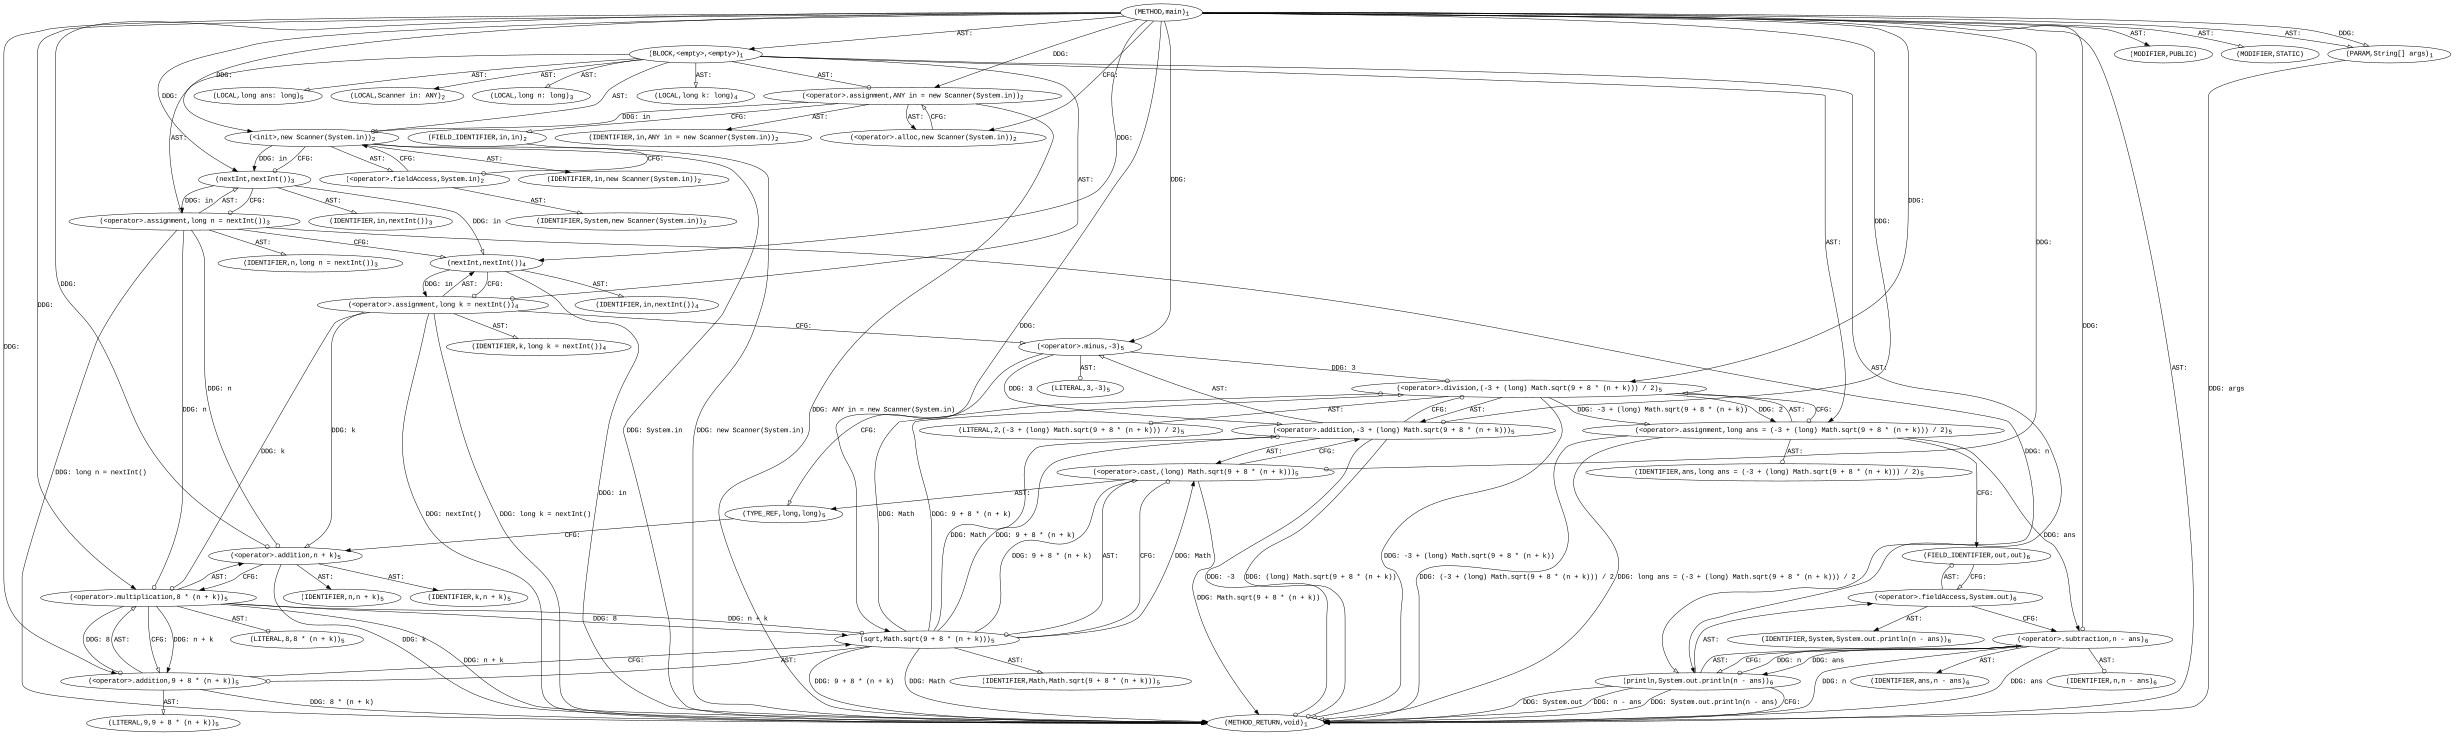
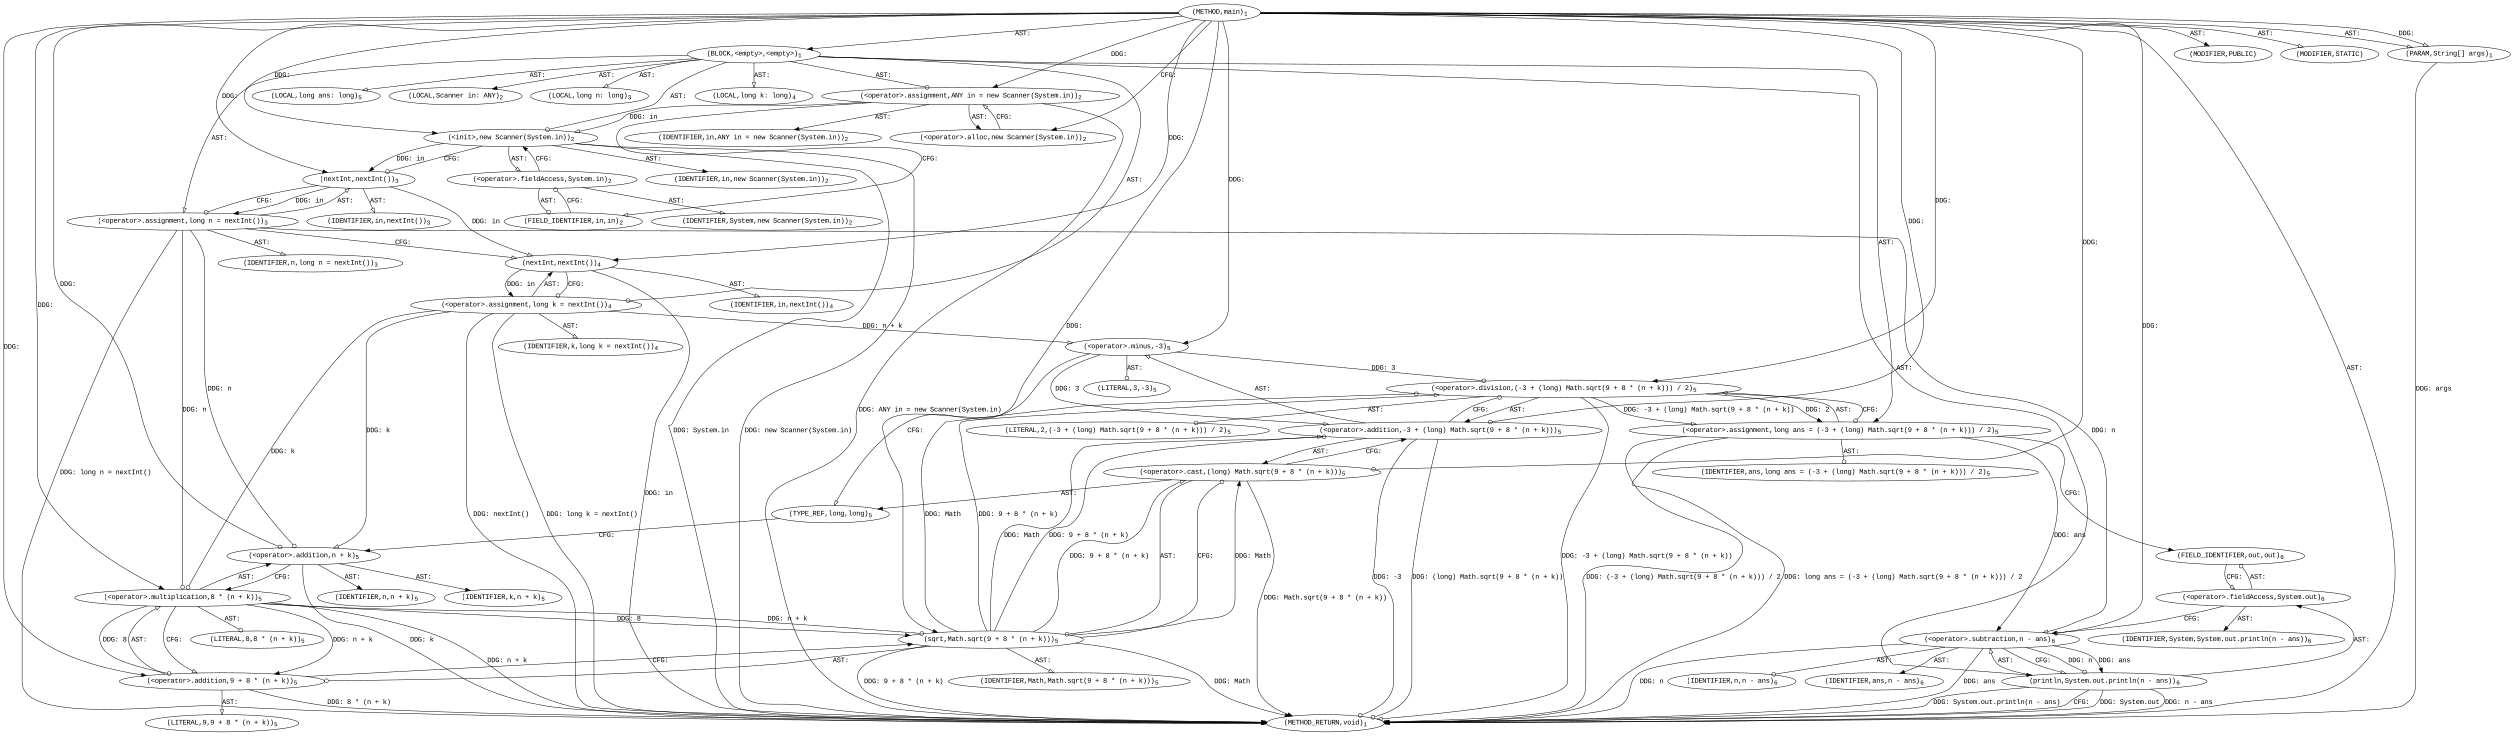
none -> (539, 201)
(1422, 315) -> (1359, 233)
(806, 326) -> (883, 326)
